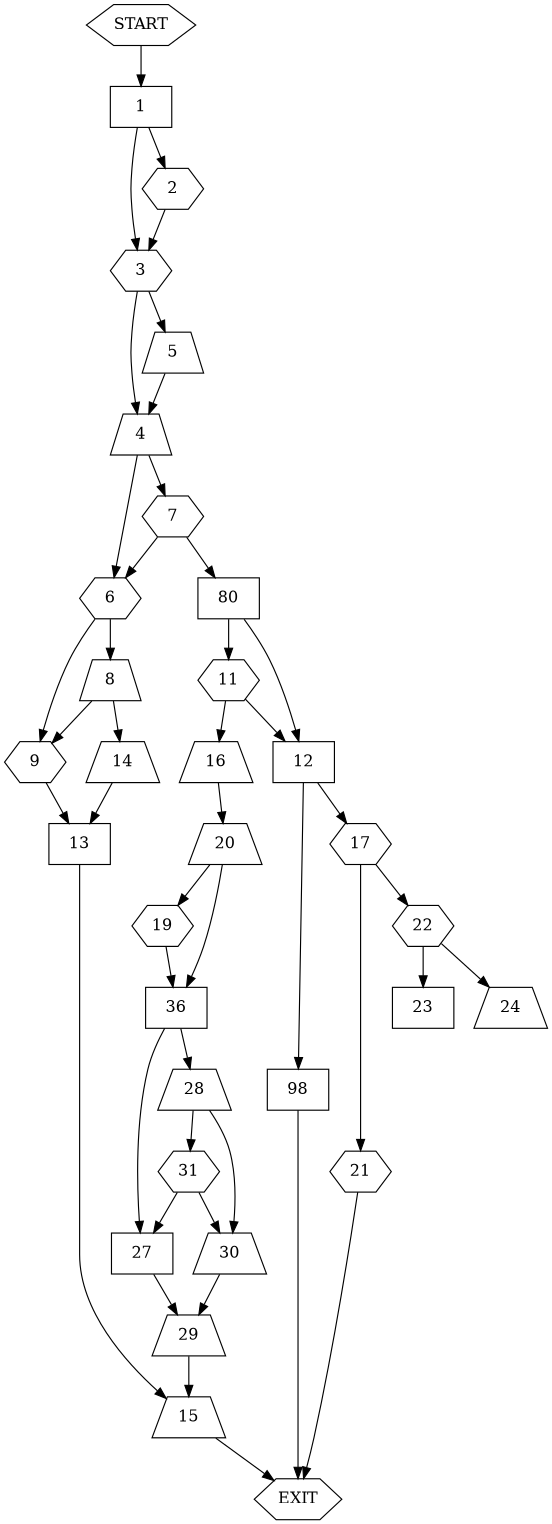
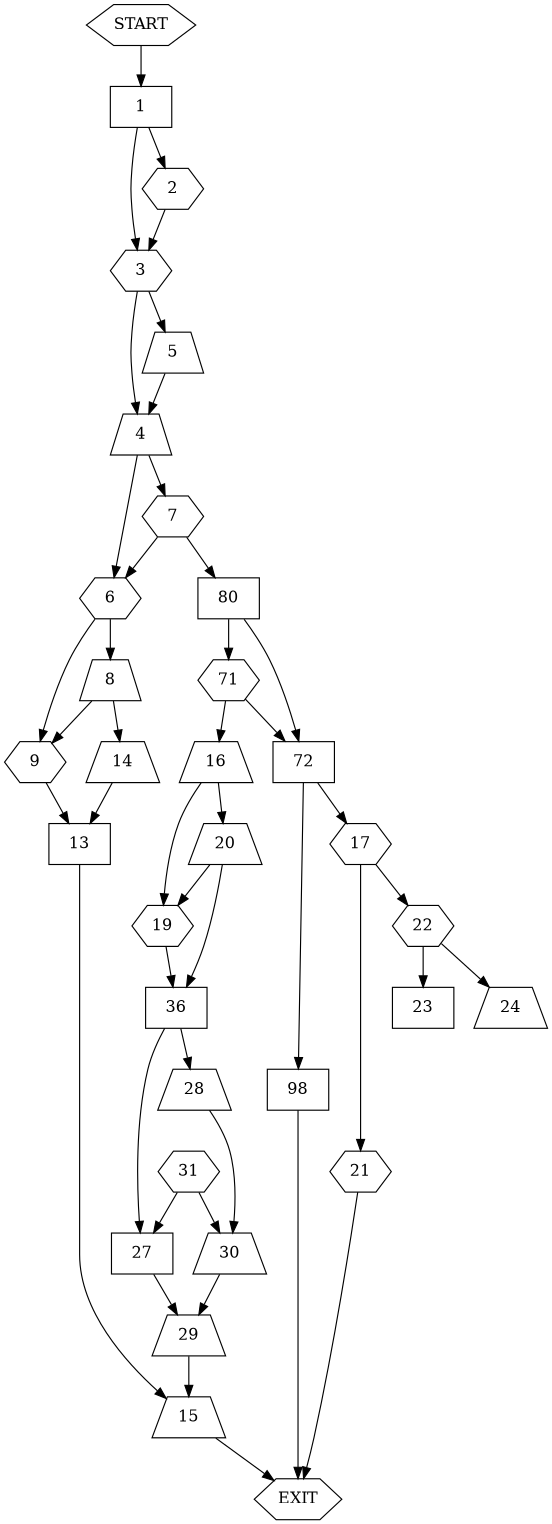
(229, 680) -> (229, 680)
(304, 762) -> (304, 762)
none -> (175, 835)
(192, 1125) -> none
